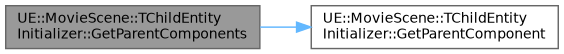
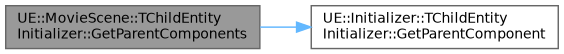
(435, 27) -> (435, 27)
